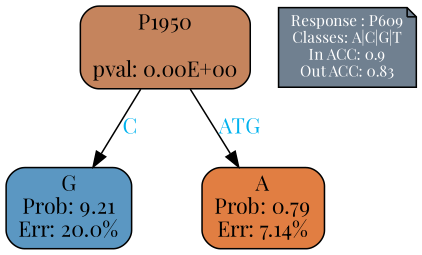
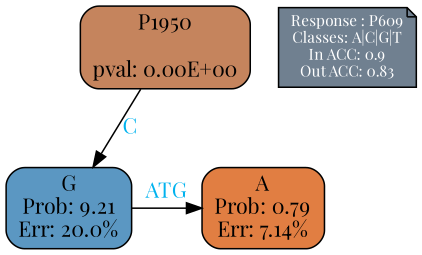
(210, 121) -> (159, 208)
